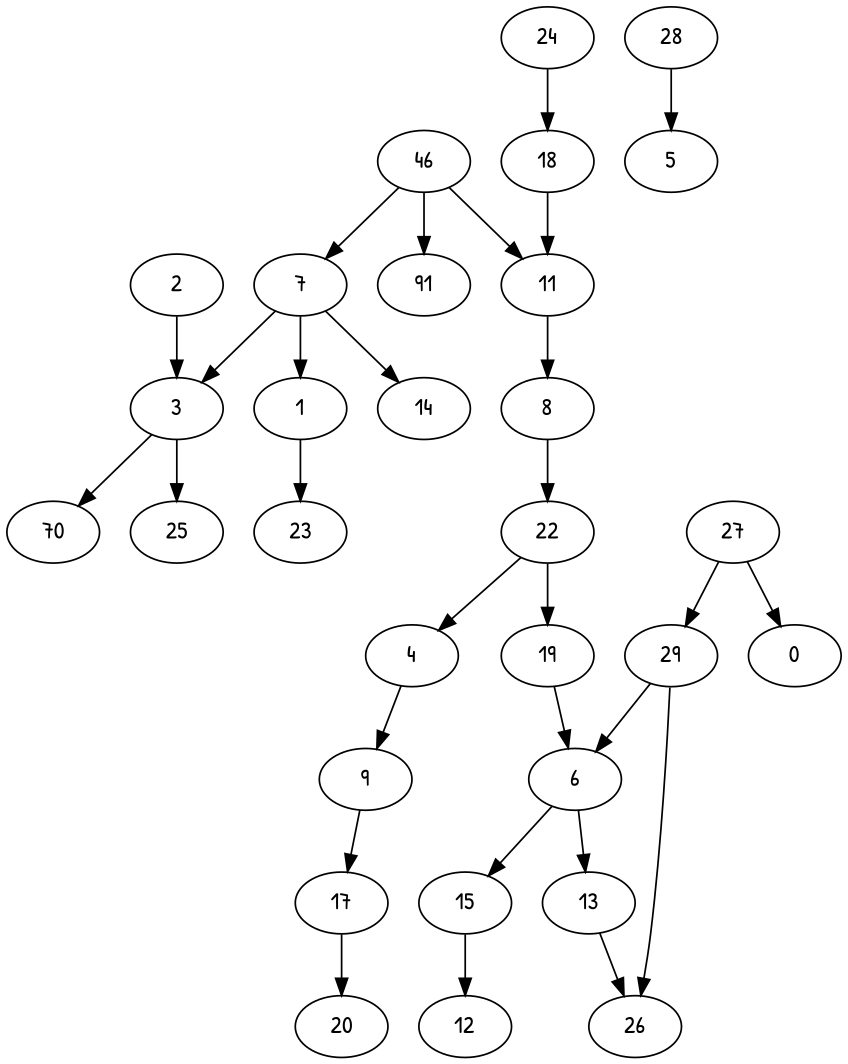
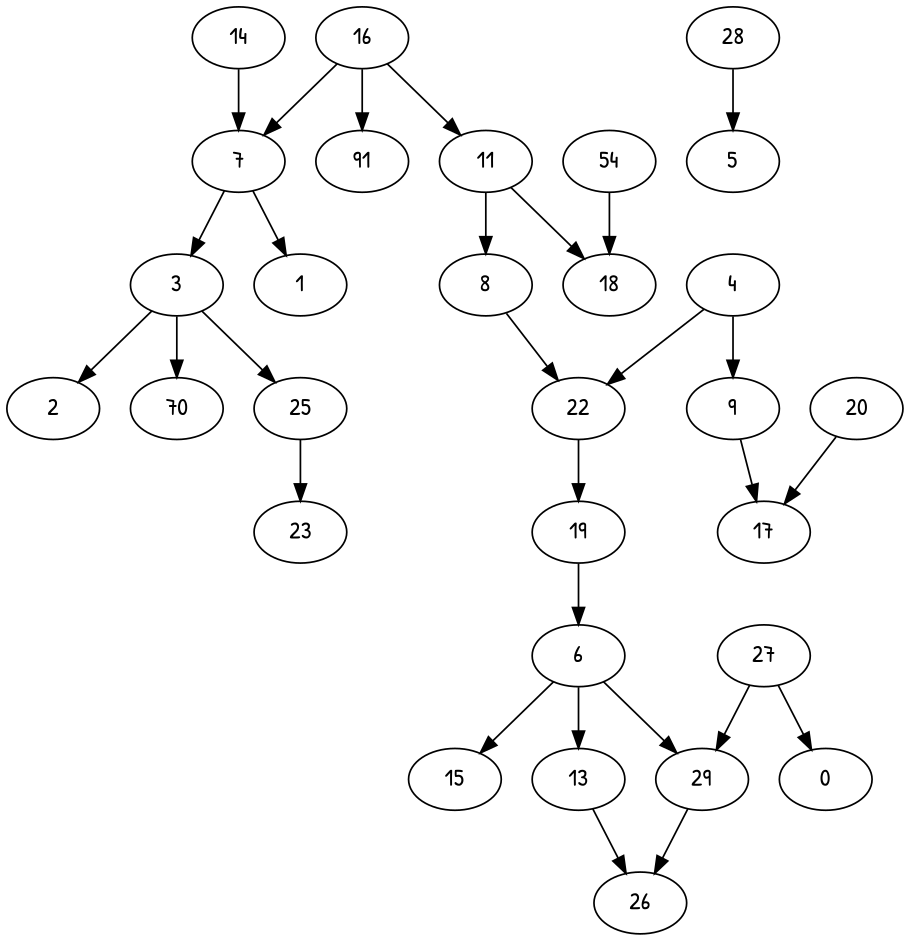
(548, 38) -> (609, 161)
(424, 161) -> (362, 38)
(548, 215) -> (541, 217)
(177, 338) -> (121, 341)
(356, 341) -> (239, 91)
(300, 462) -> (300, 462)
(486, 588) -> (663, 341)
(629, 711) -> (634, 711)
(342, 956) -> (816, 463)
(465, 1027) -> none
